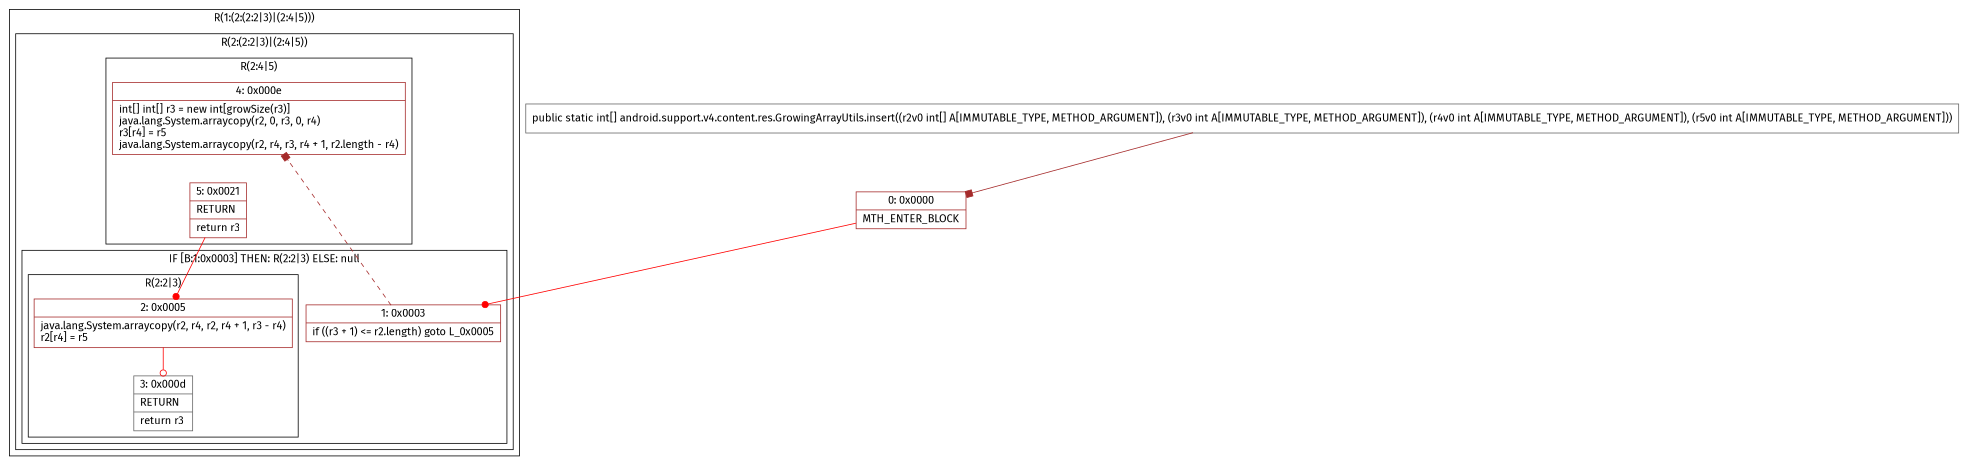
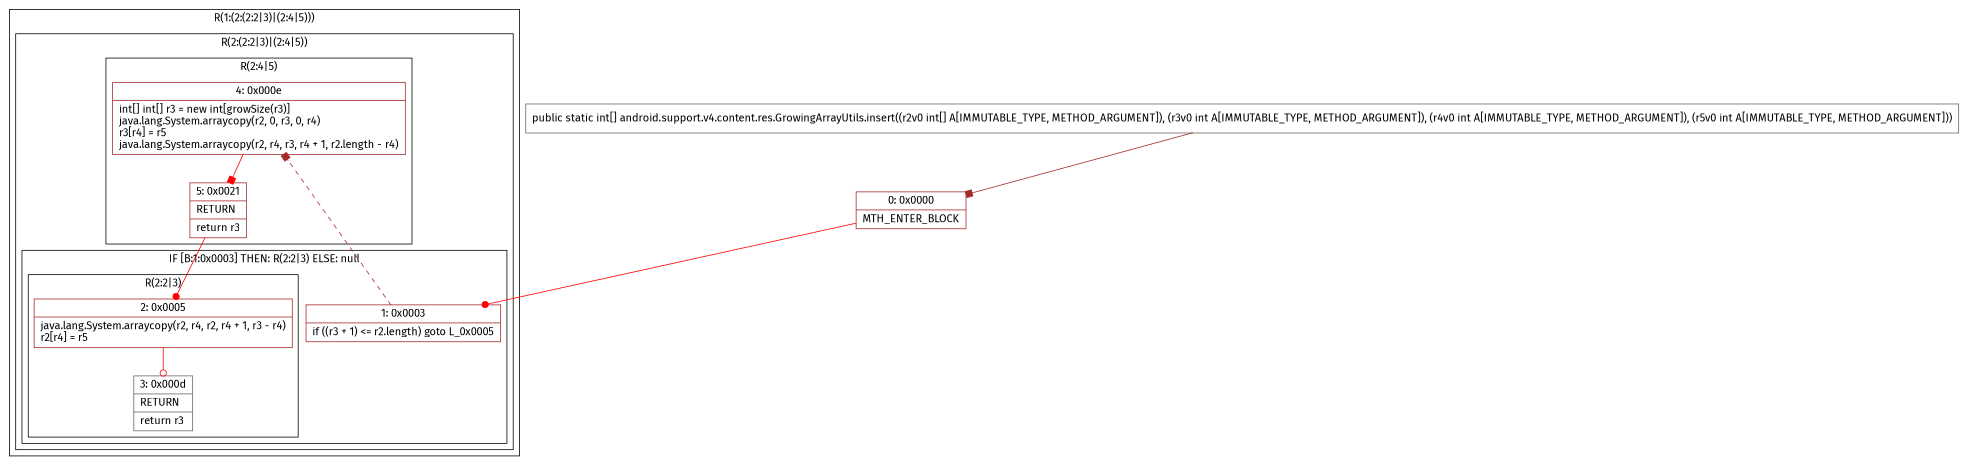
none -> (238, 165)
